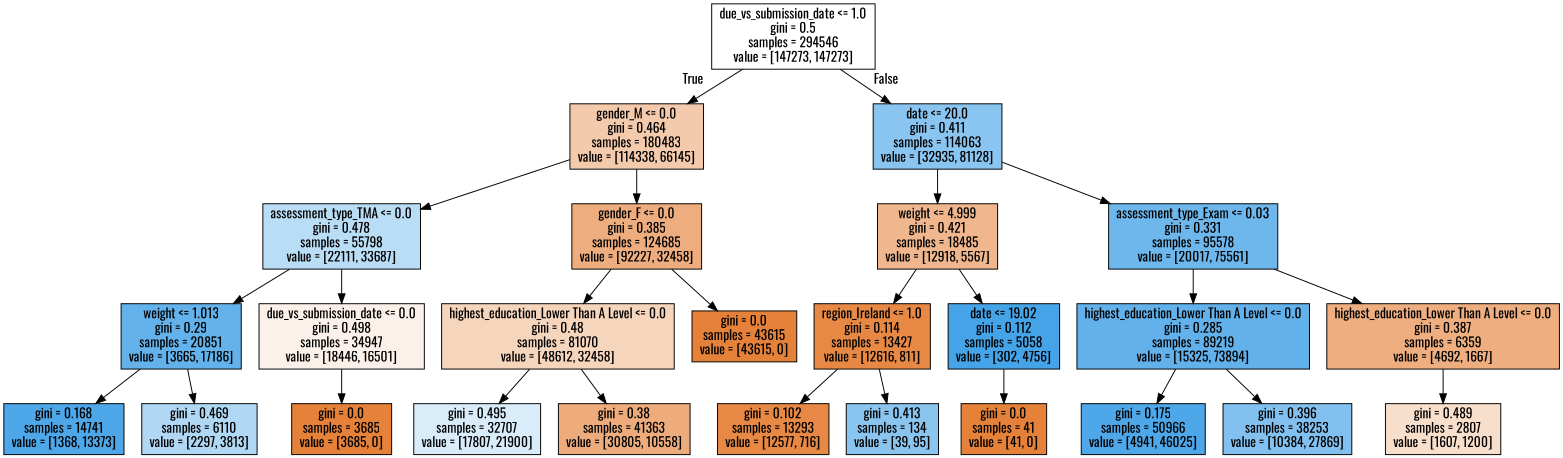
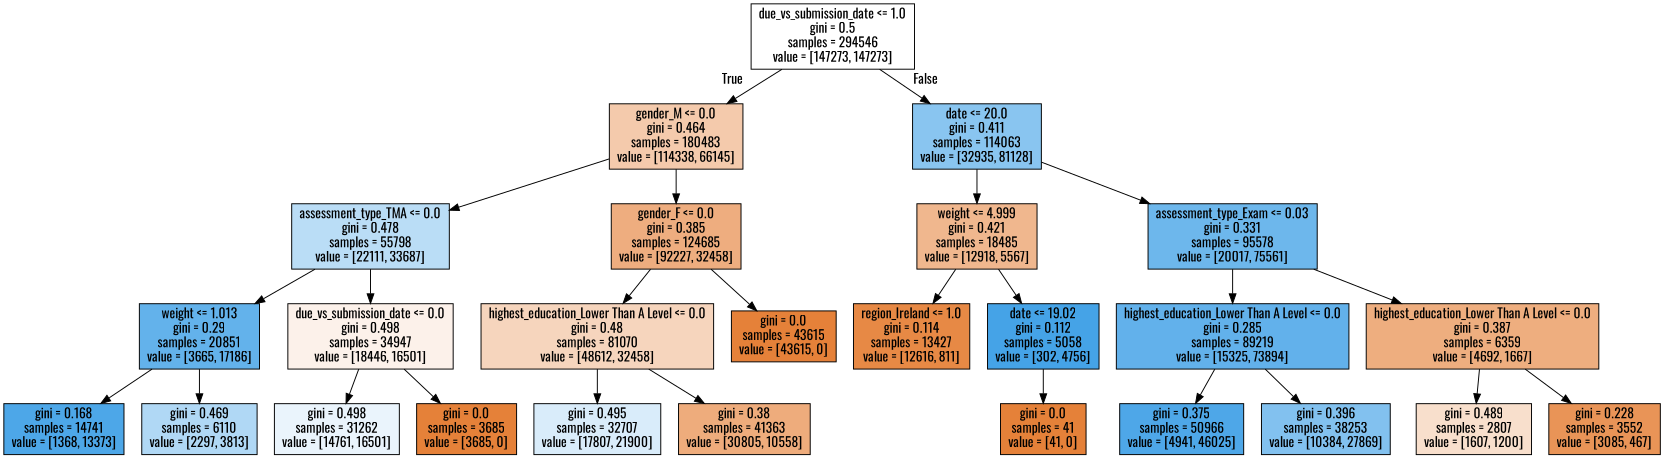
none -> (337, 429)
(773, 429) -> none
(892, 429) -> none
(1143, 429) -> (1182, 429)
none -> (1605, 429)
